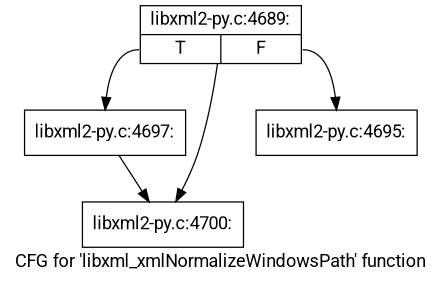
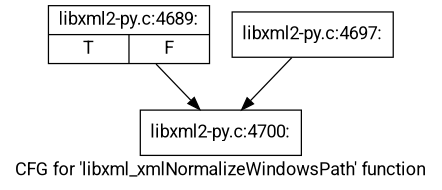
(115, 67) -> none
(337, 133) -> none
